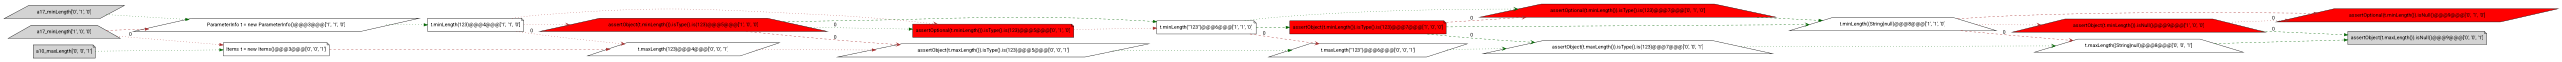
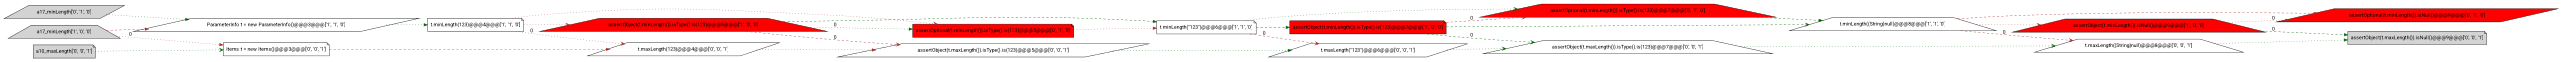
(2279, 42) -> (2279, 42)
(157, 51) -> (157, 51)
